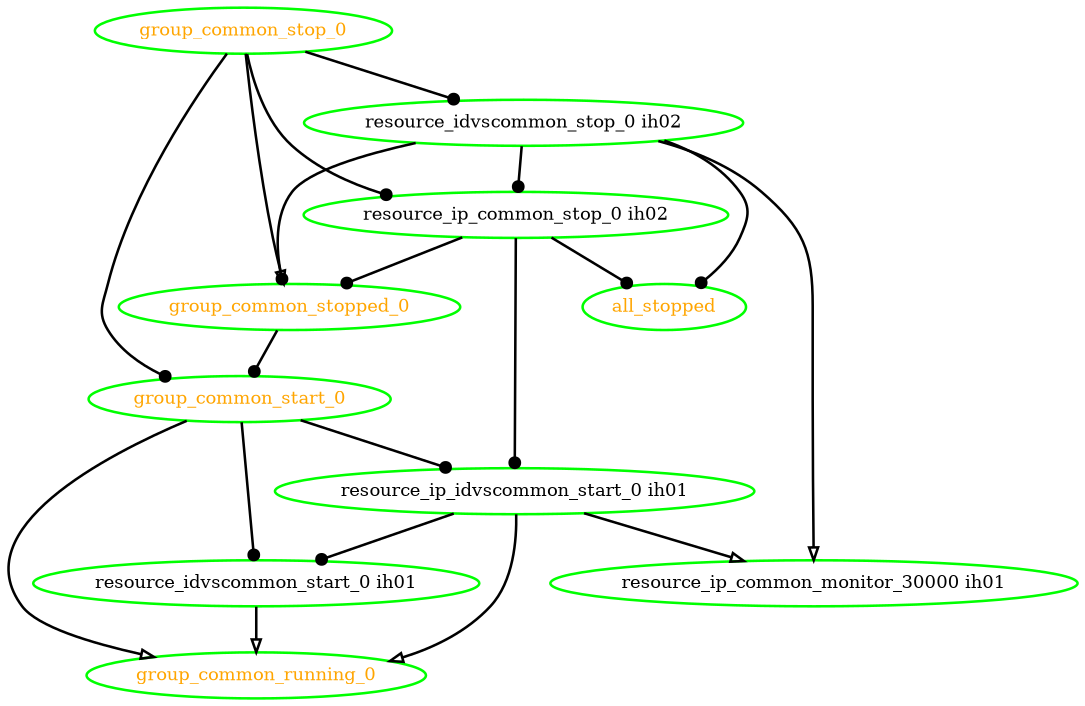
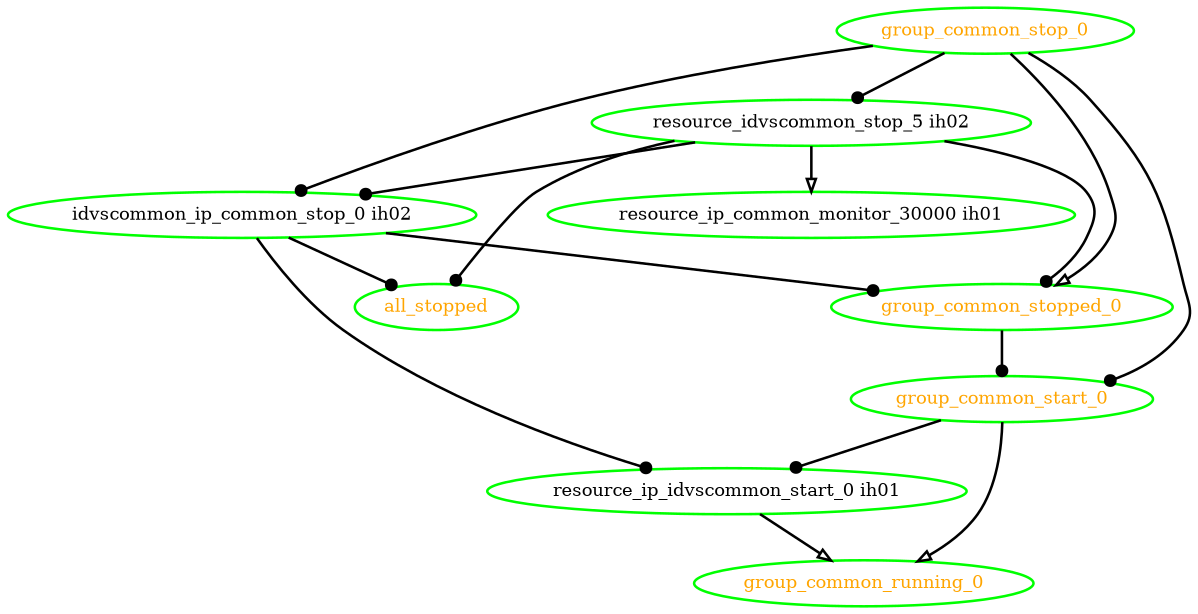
(524, 123) -> (811, 123)
(516, 215) -> (242, 215)
(658, 535) -> none
(256, 583) -> none
